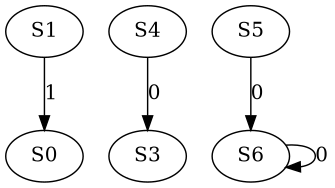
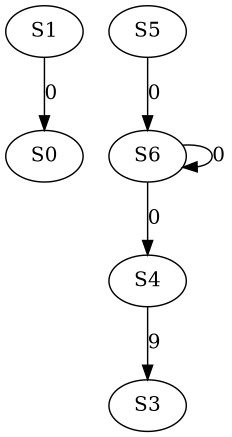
(52, 94) -> (52, 94)
(155, 94) -> (155, 343)
none -> (148, 211)
